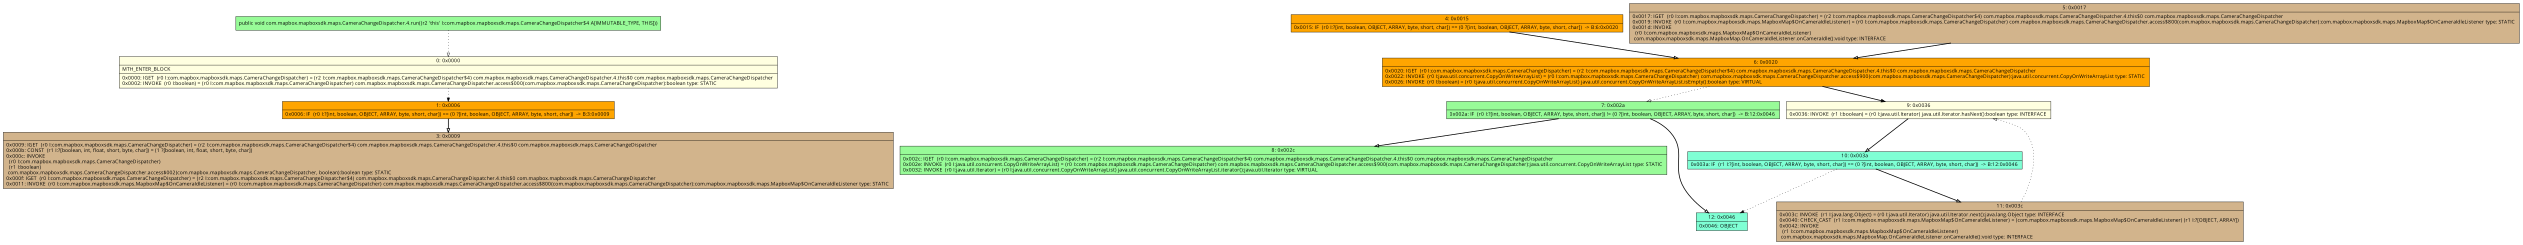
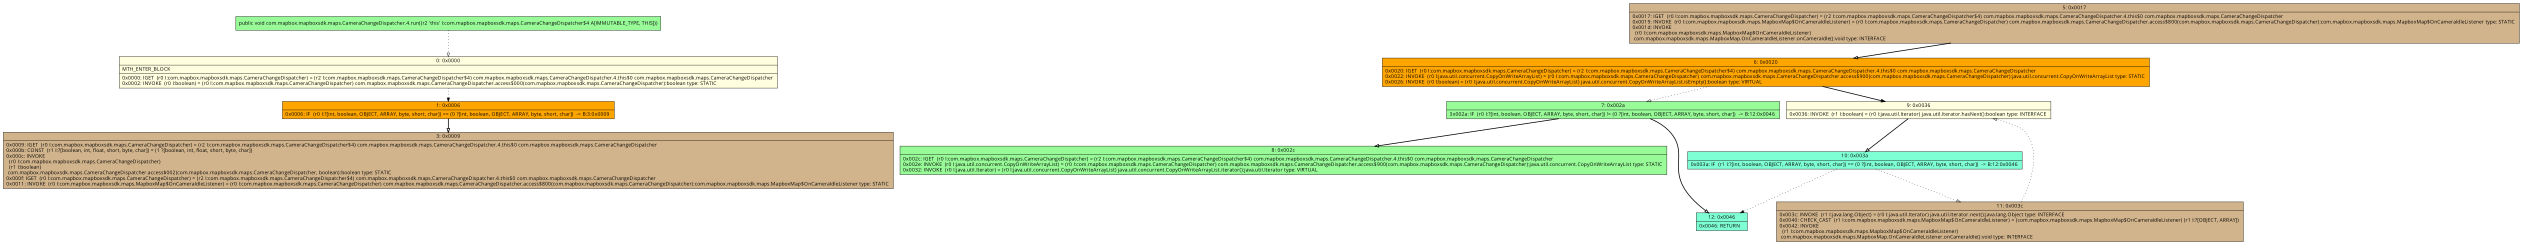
(1457, 23) -> none
(1916, 185) -> (1916, 185)
(1721, 226) -> (1722, 226)
